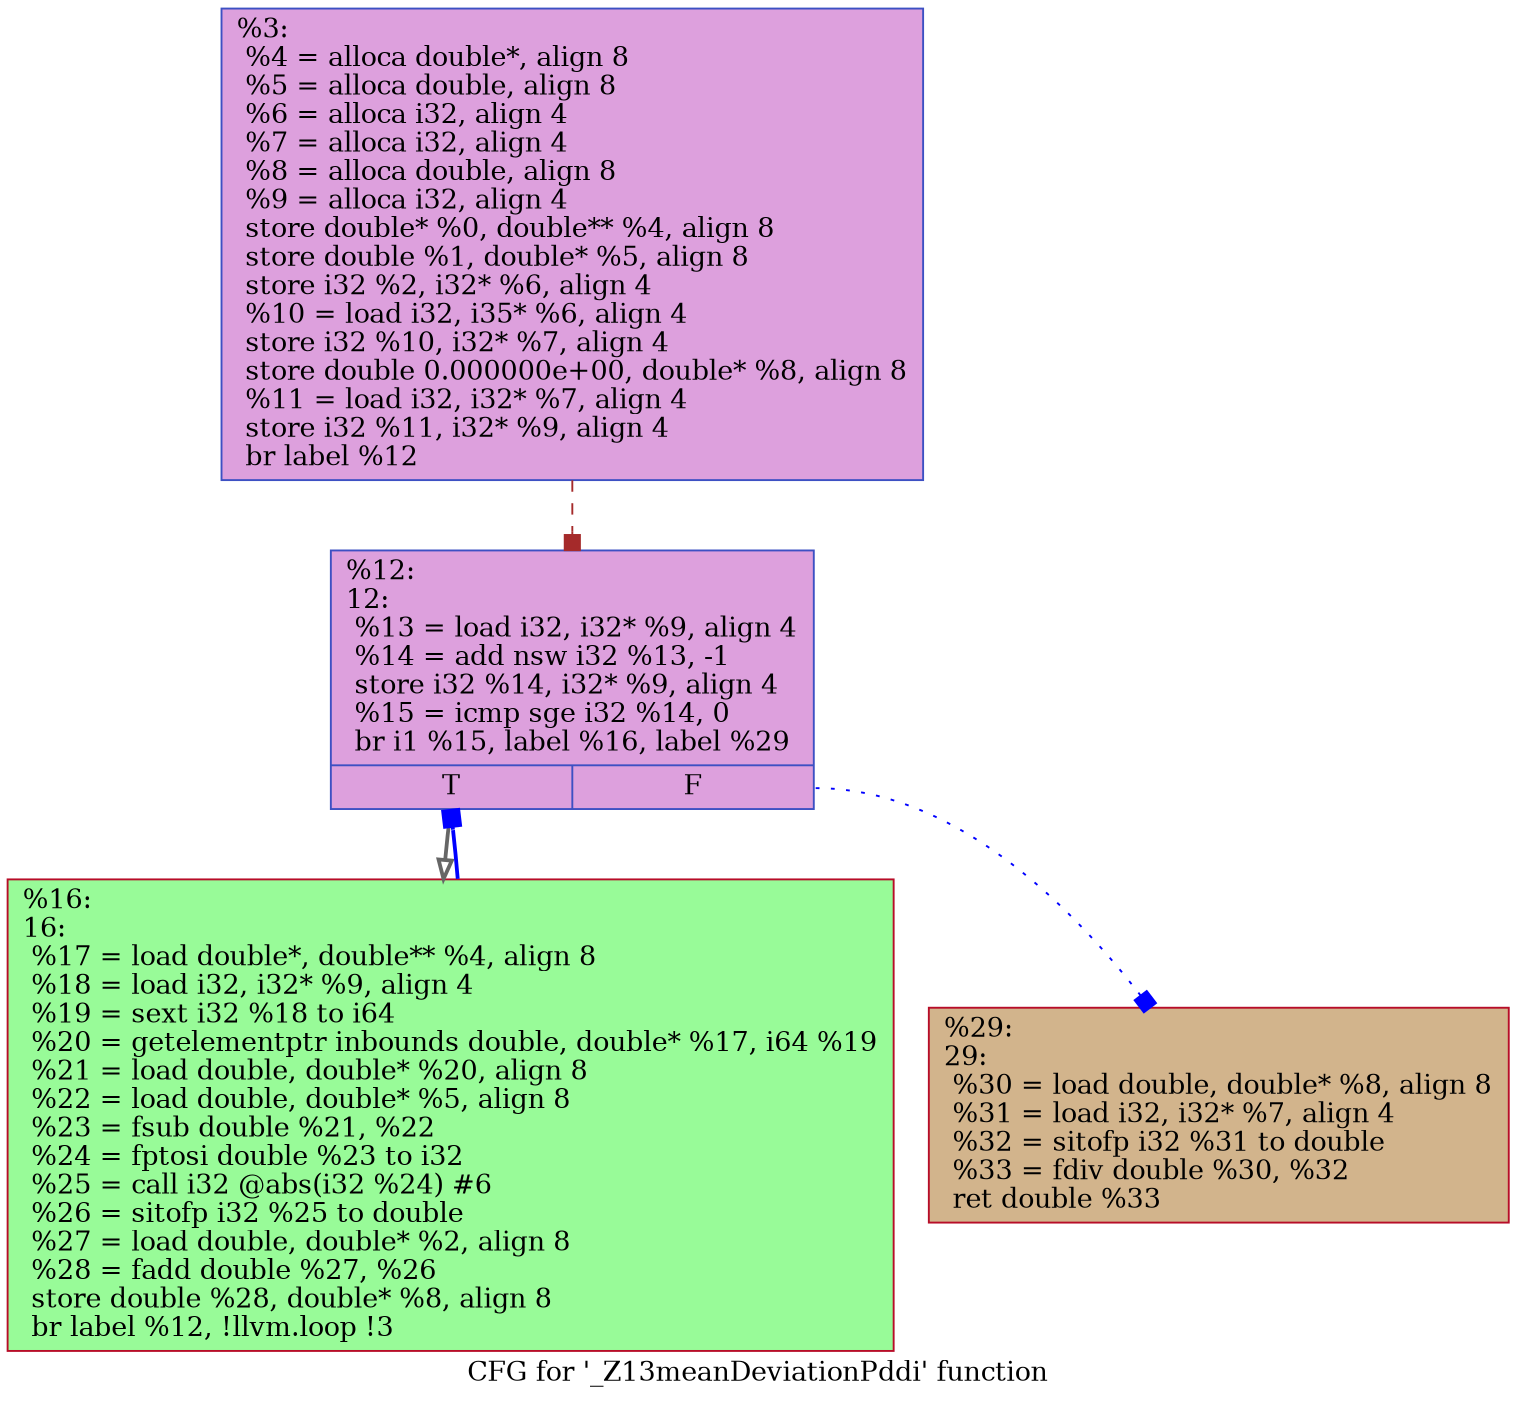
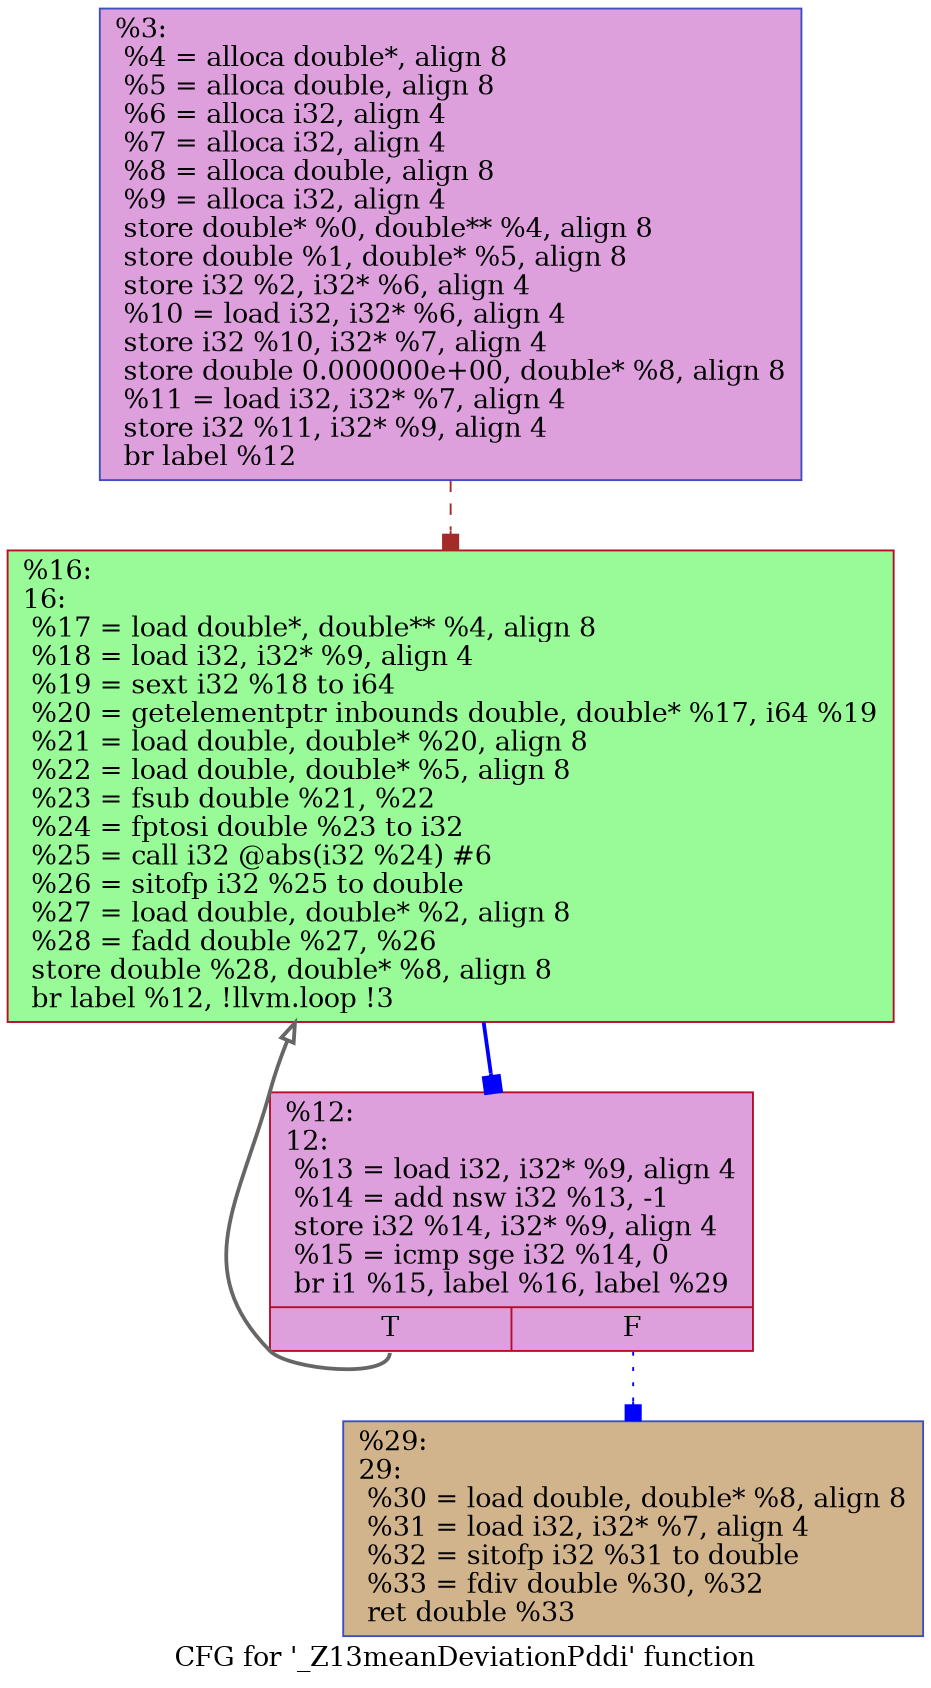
(463, 315) -> (341, 315)
(572, 506) -> (451, 506)
(572, 680) -> (511, 1222)
(1219, 1115) -> (633, 1529)
